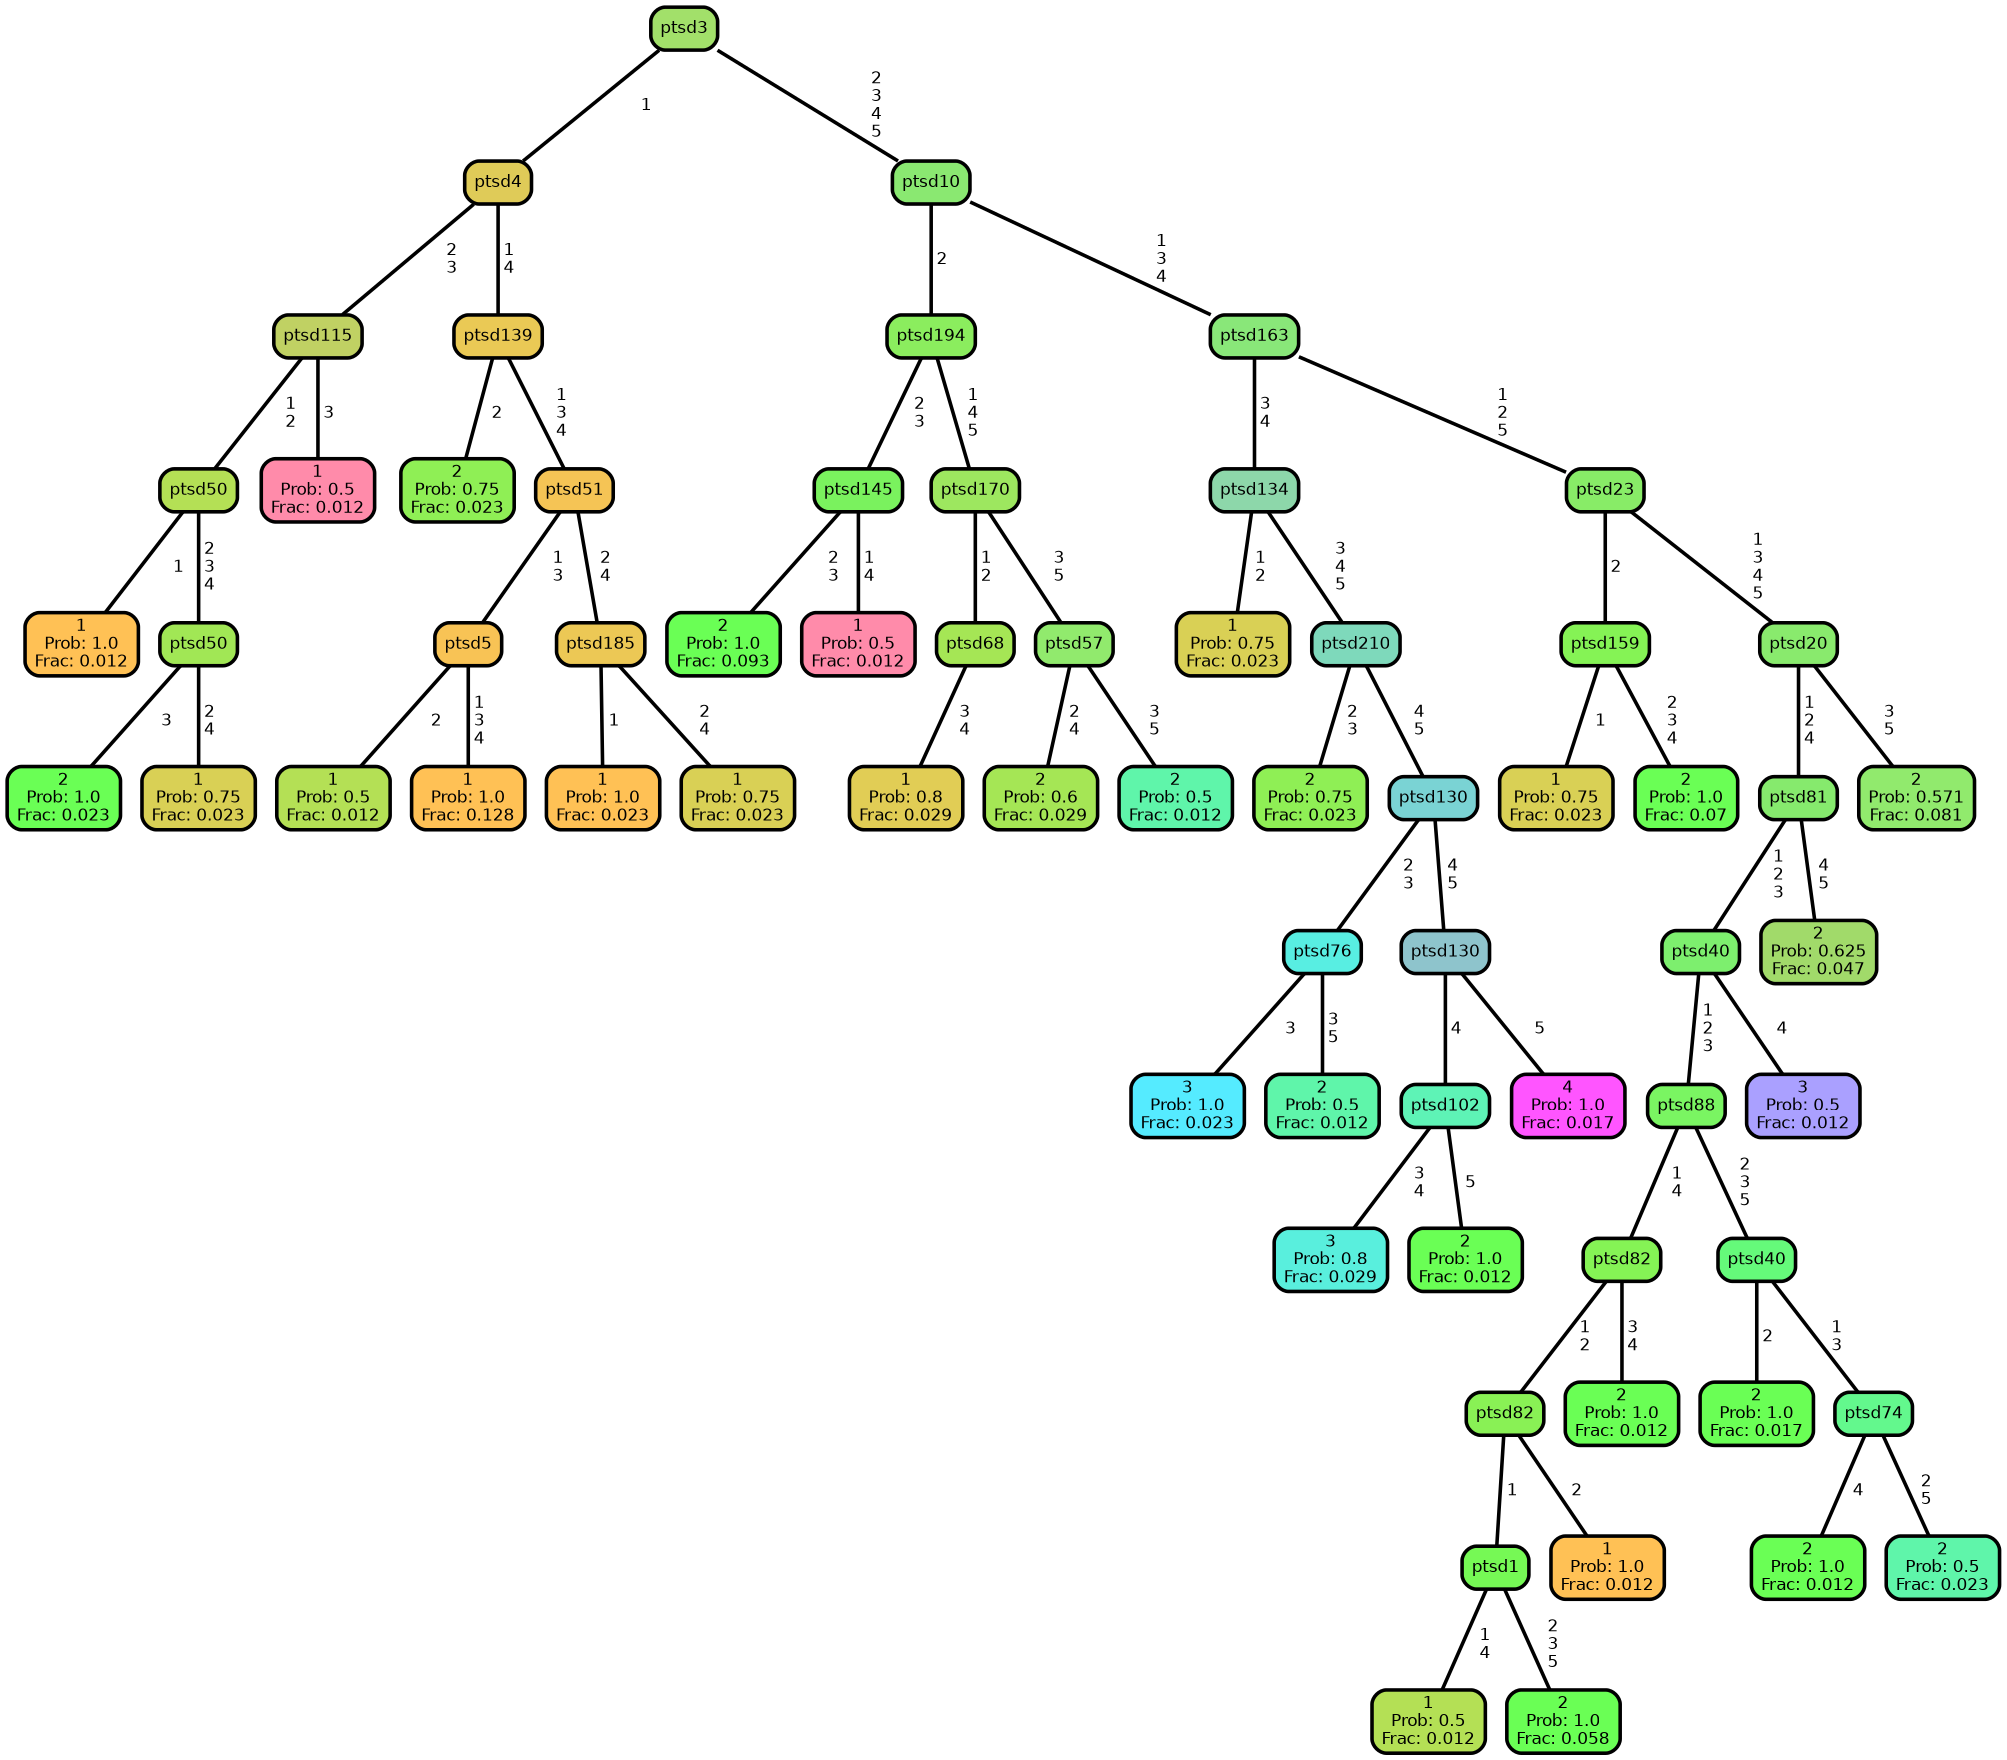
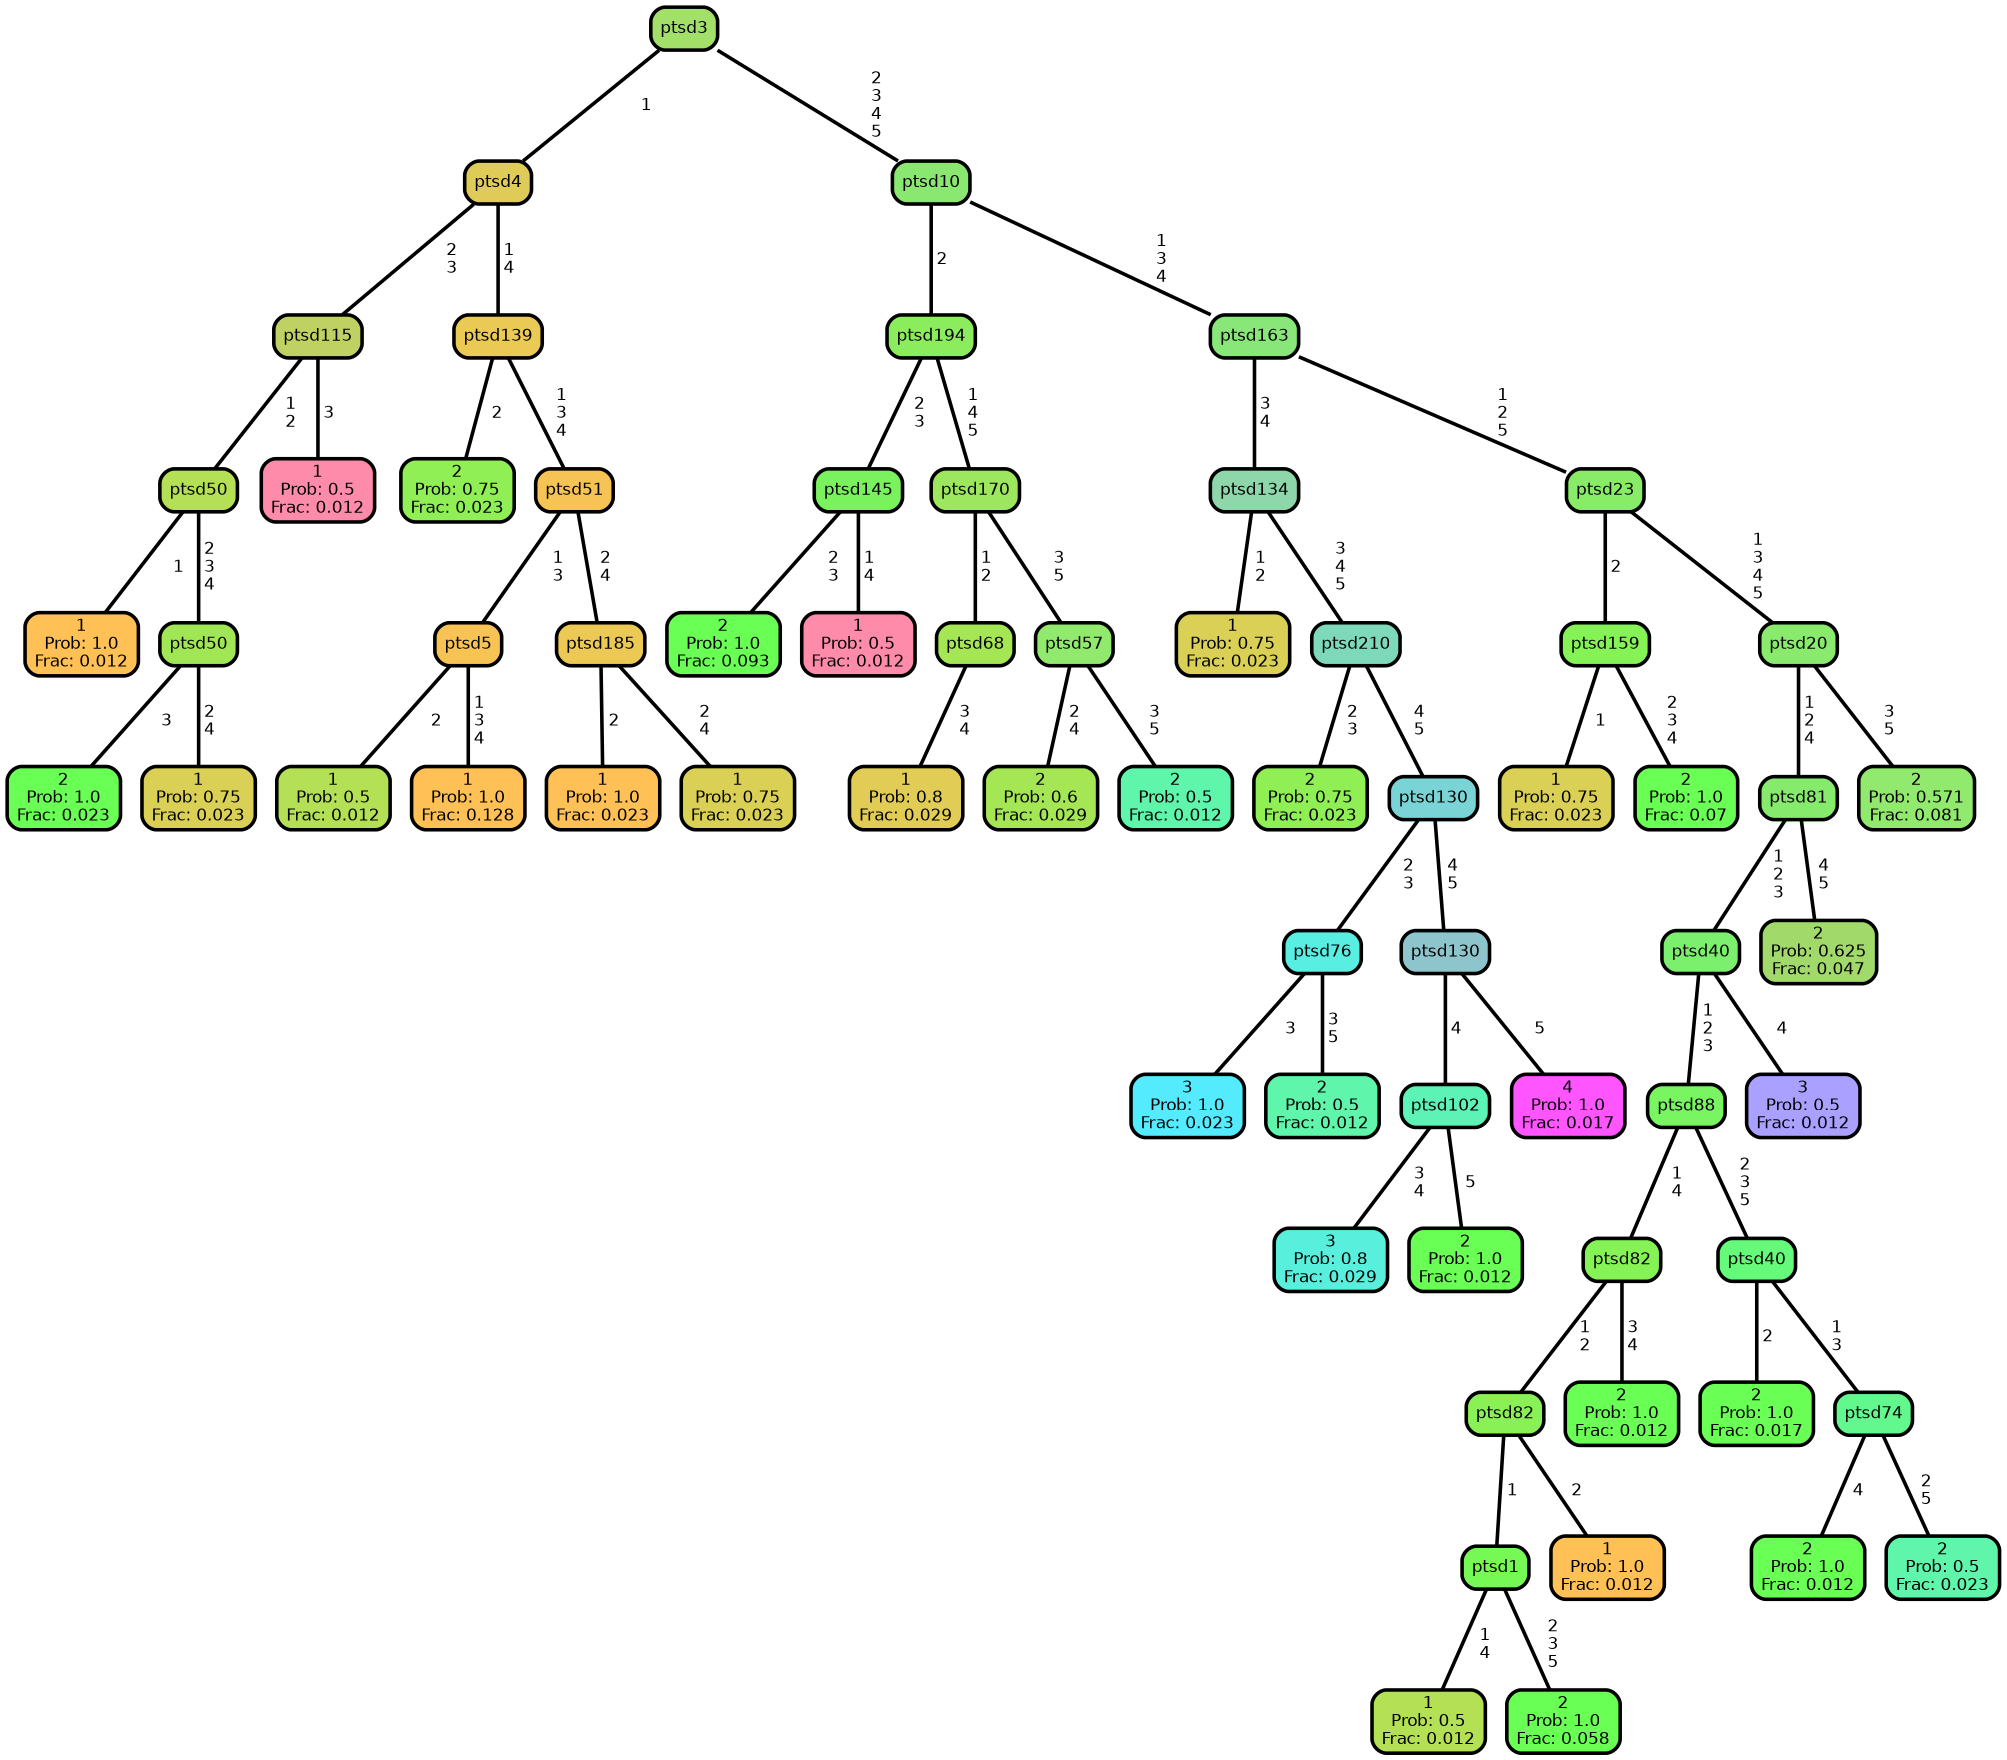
(611, 721) -> (611, 721)
